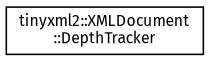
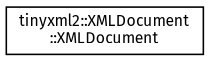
(105, 31) -> (105, 31)
